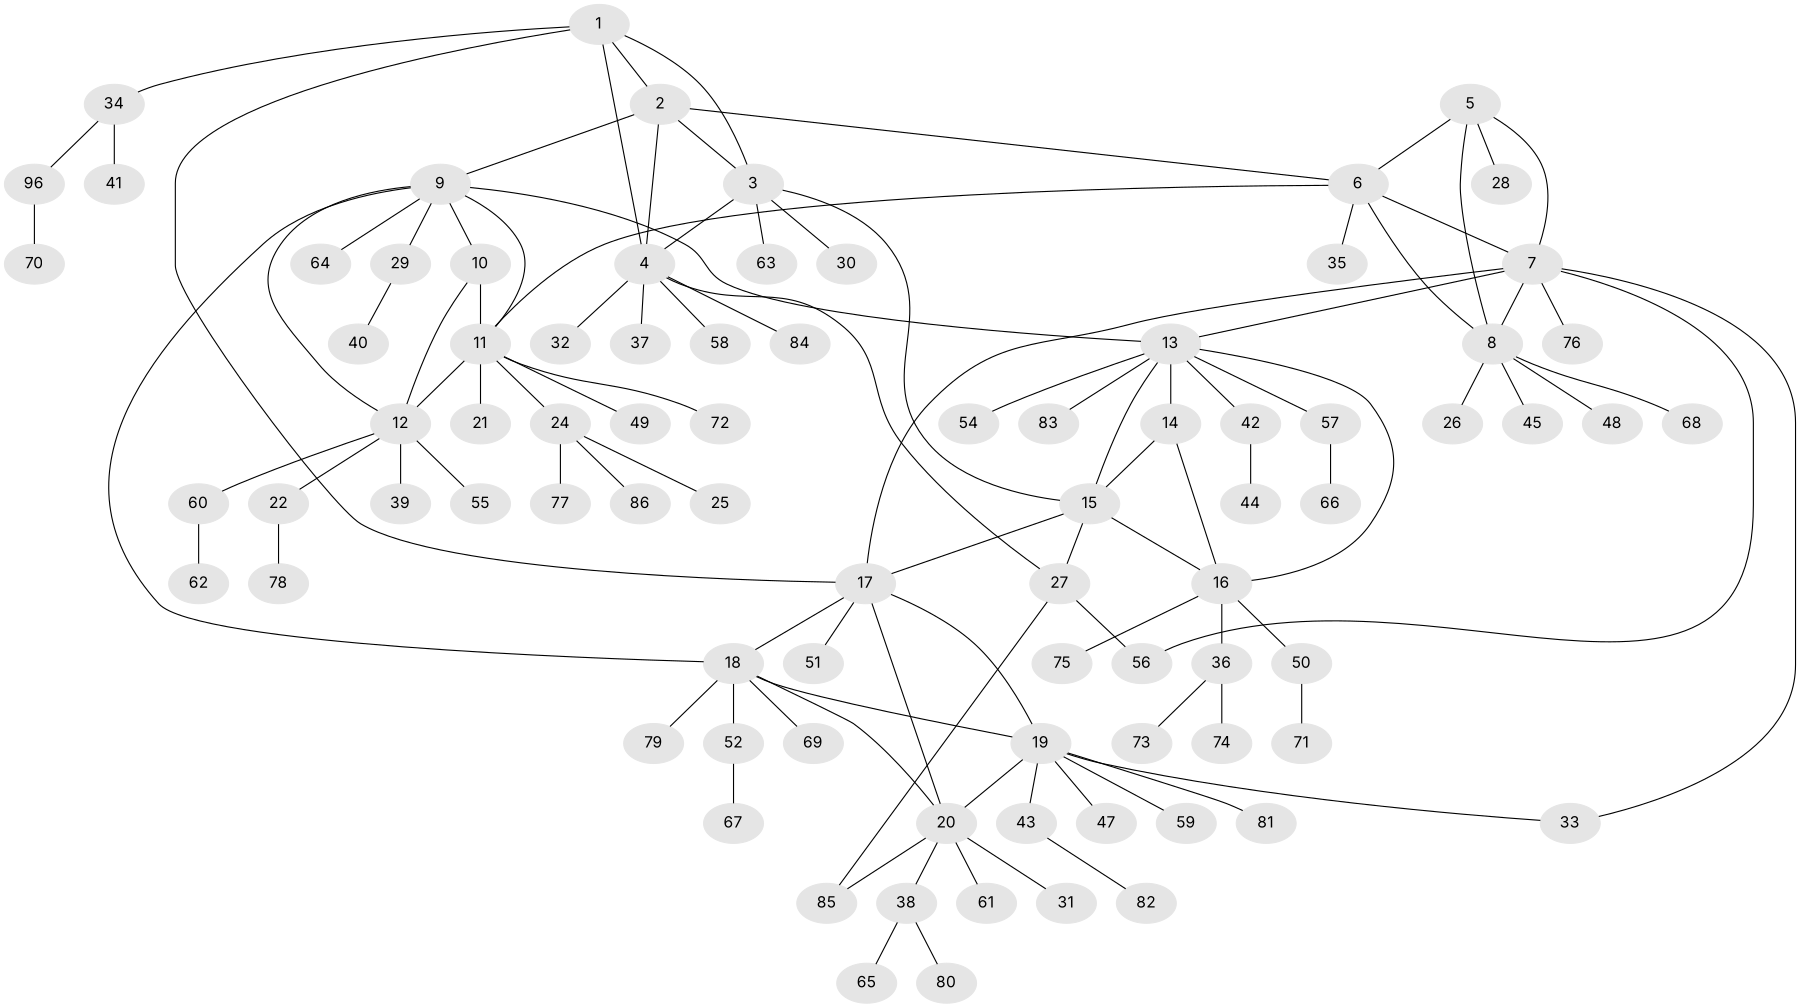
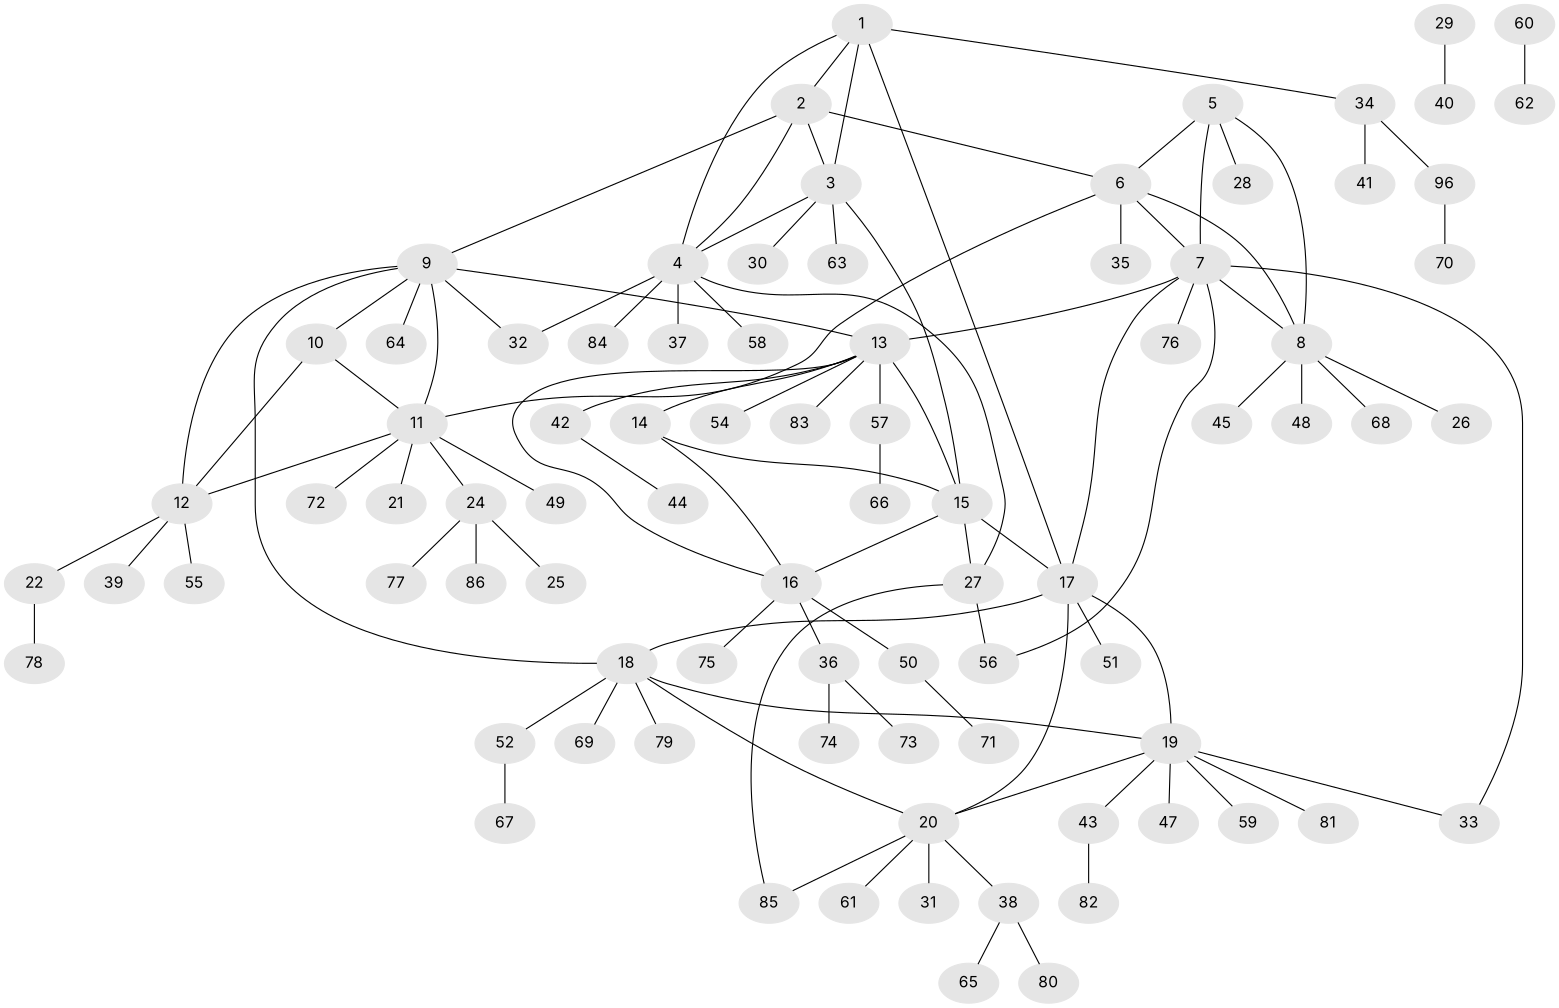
(421, 224) -> (473, 304)
(294, 462) -> none
